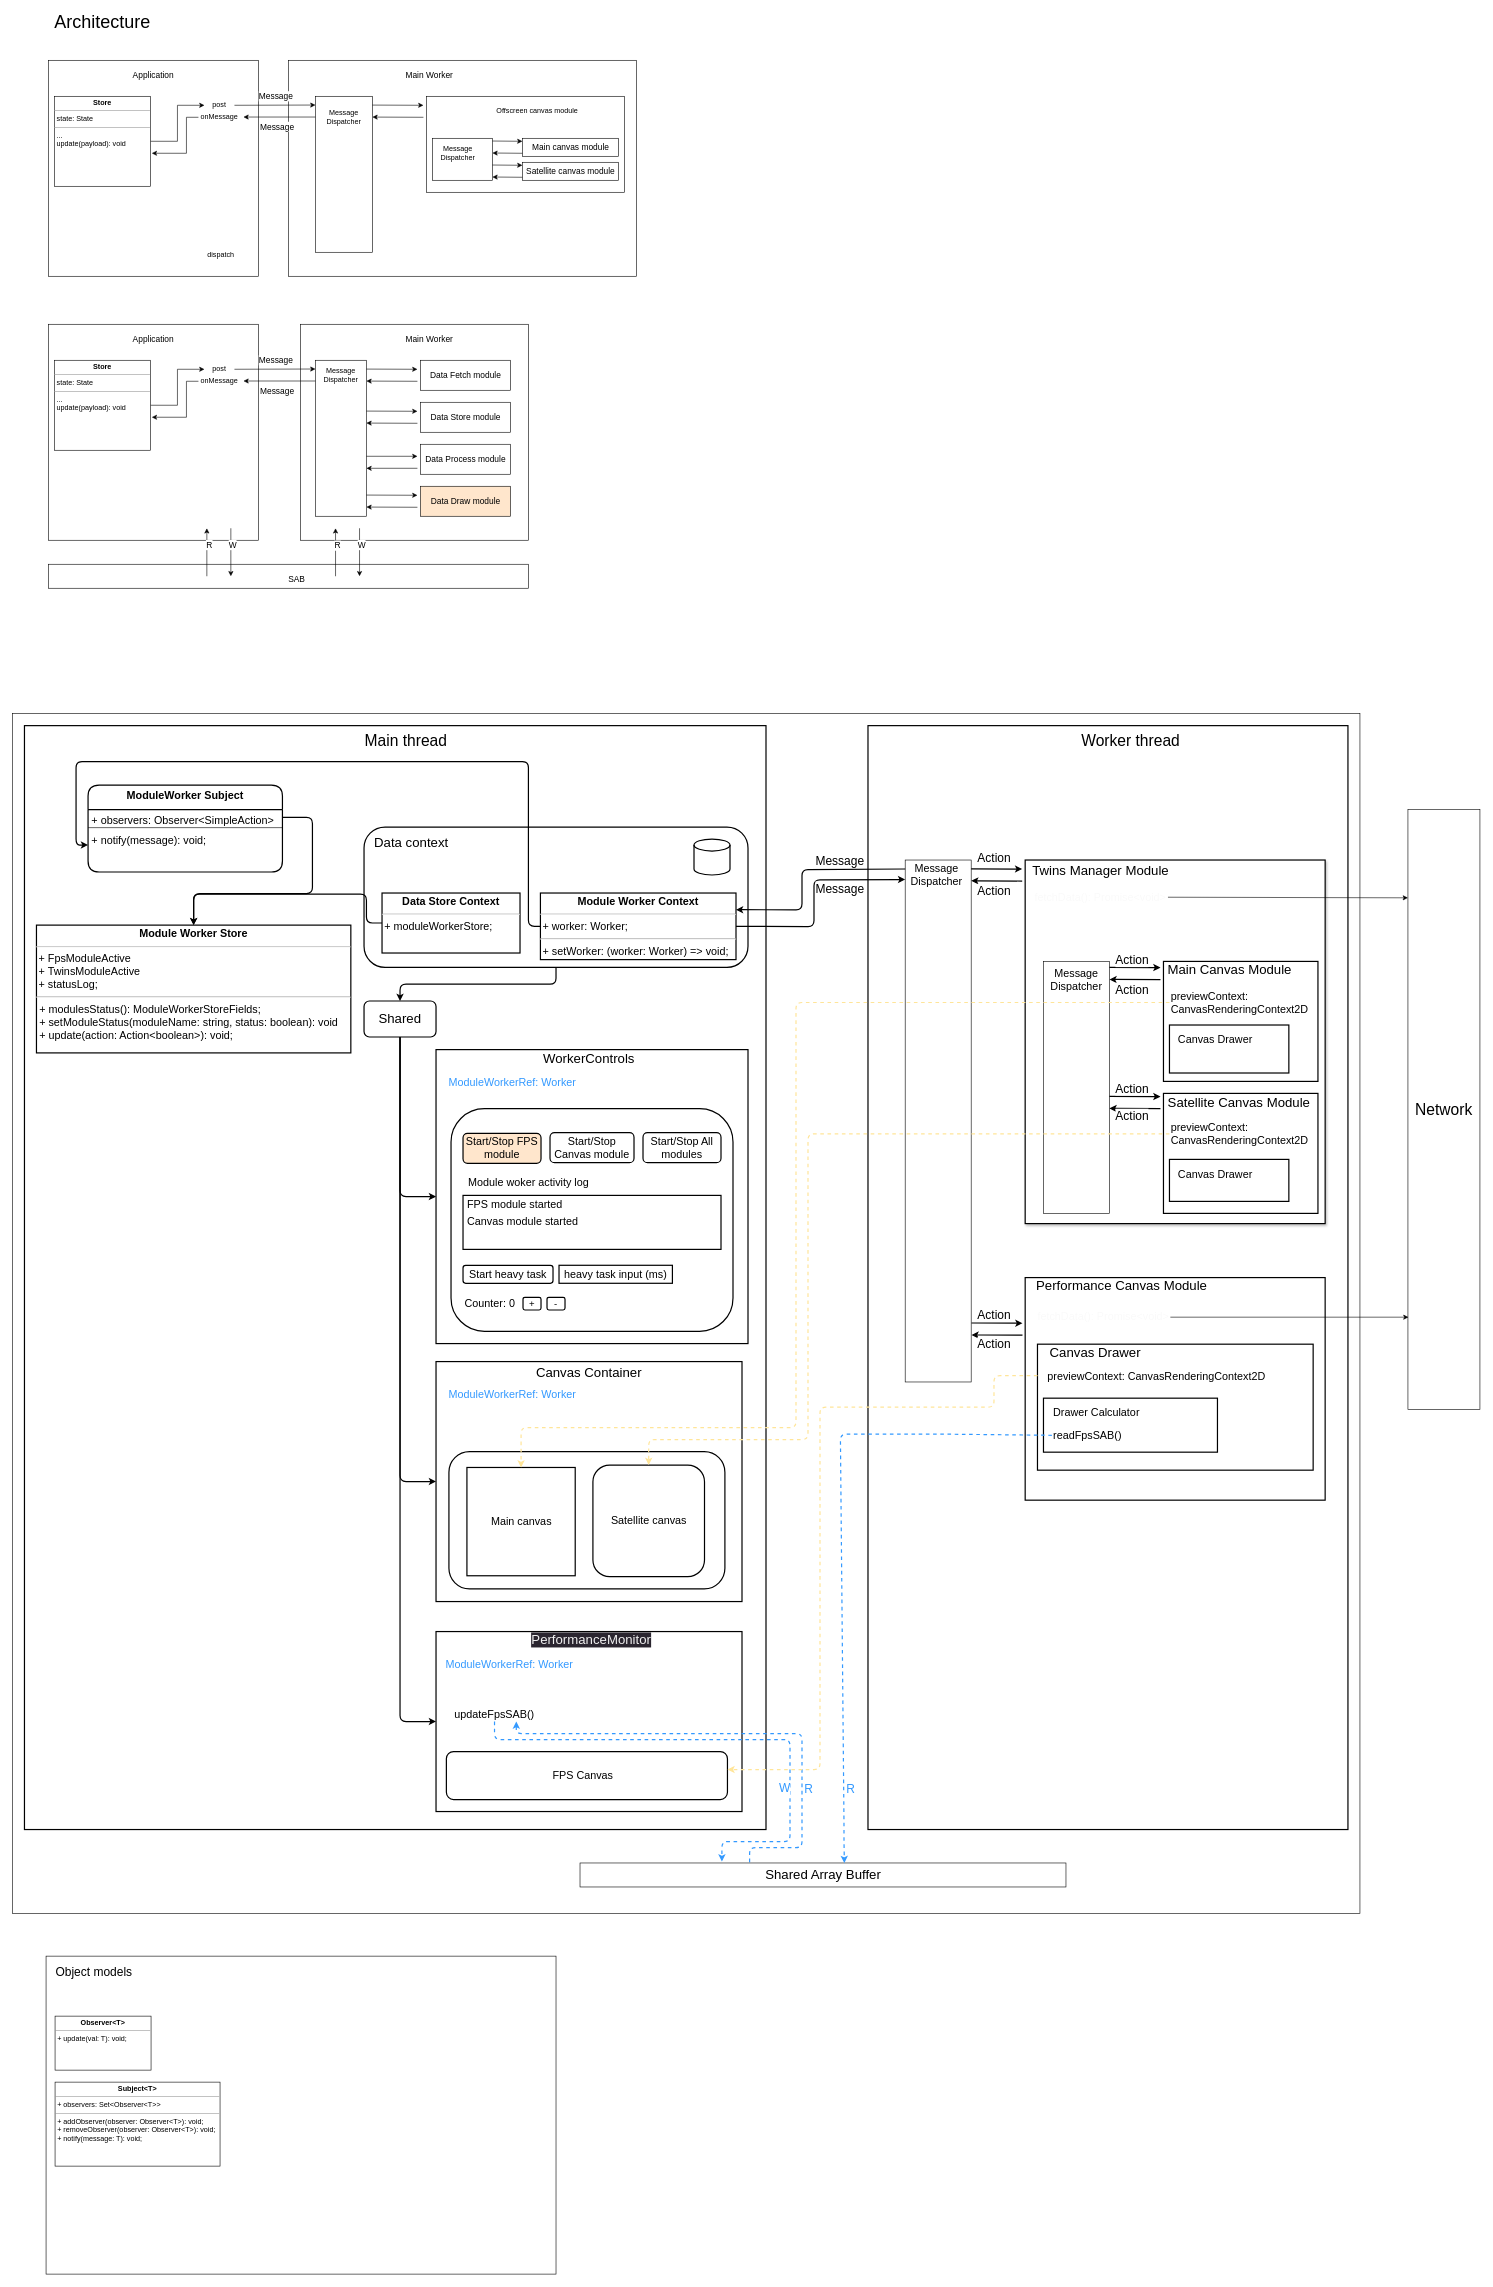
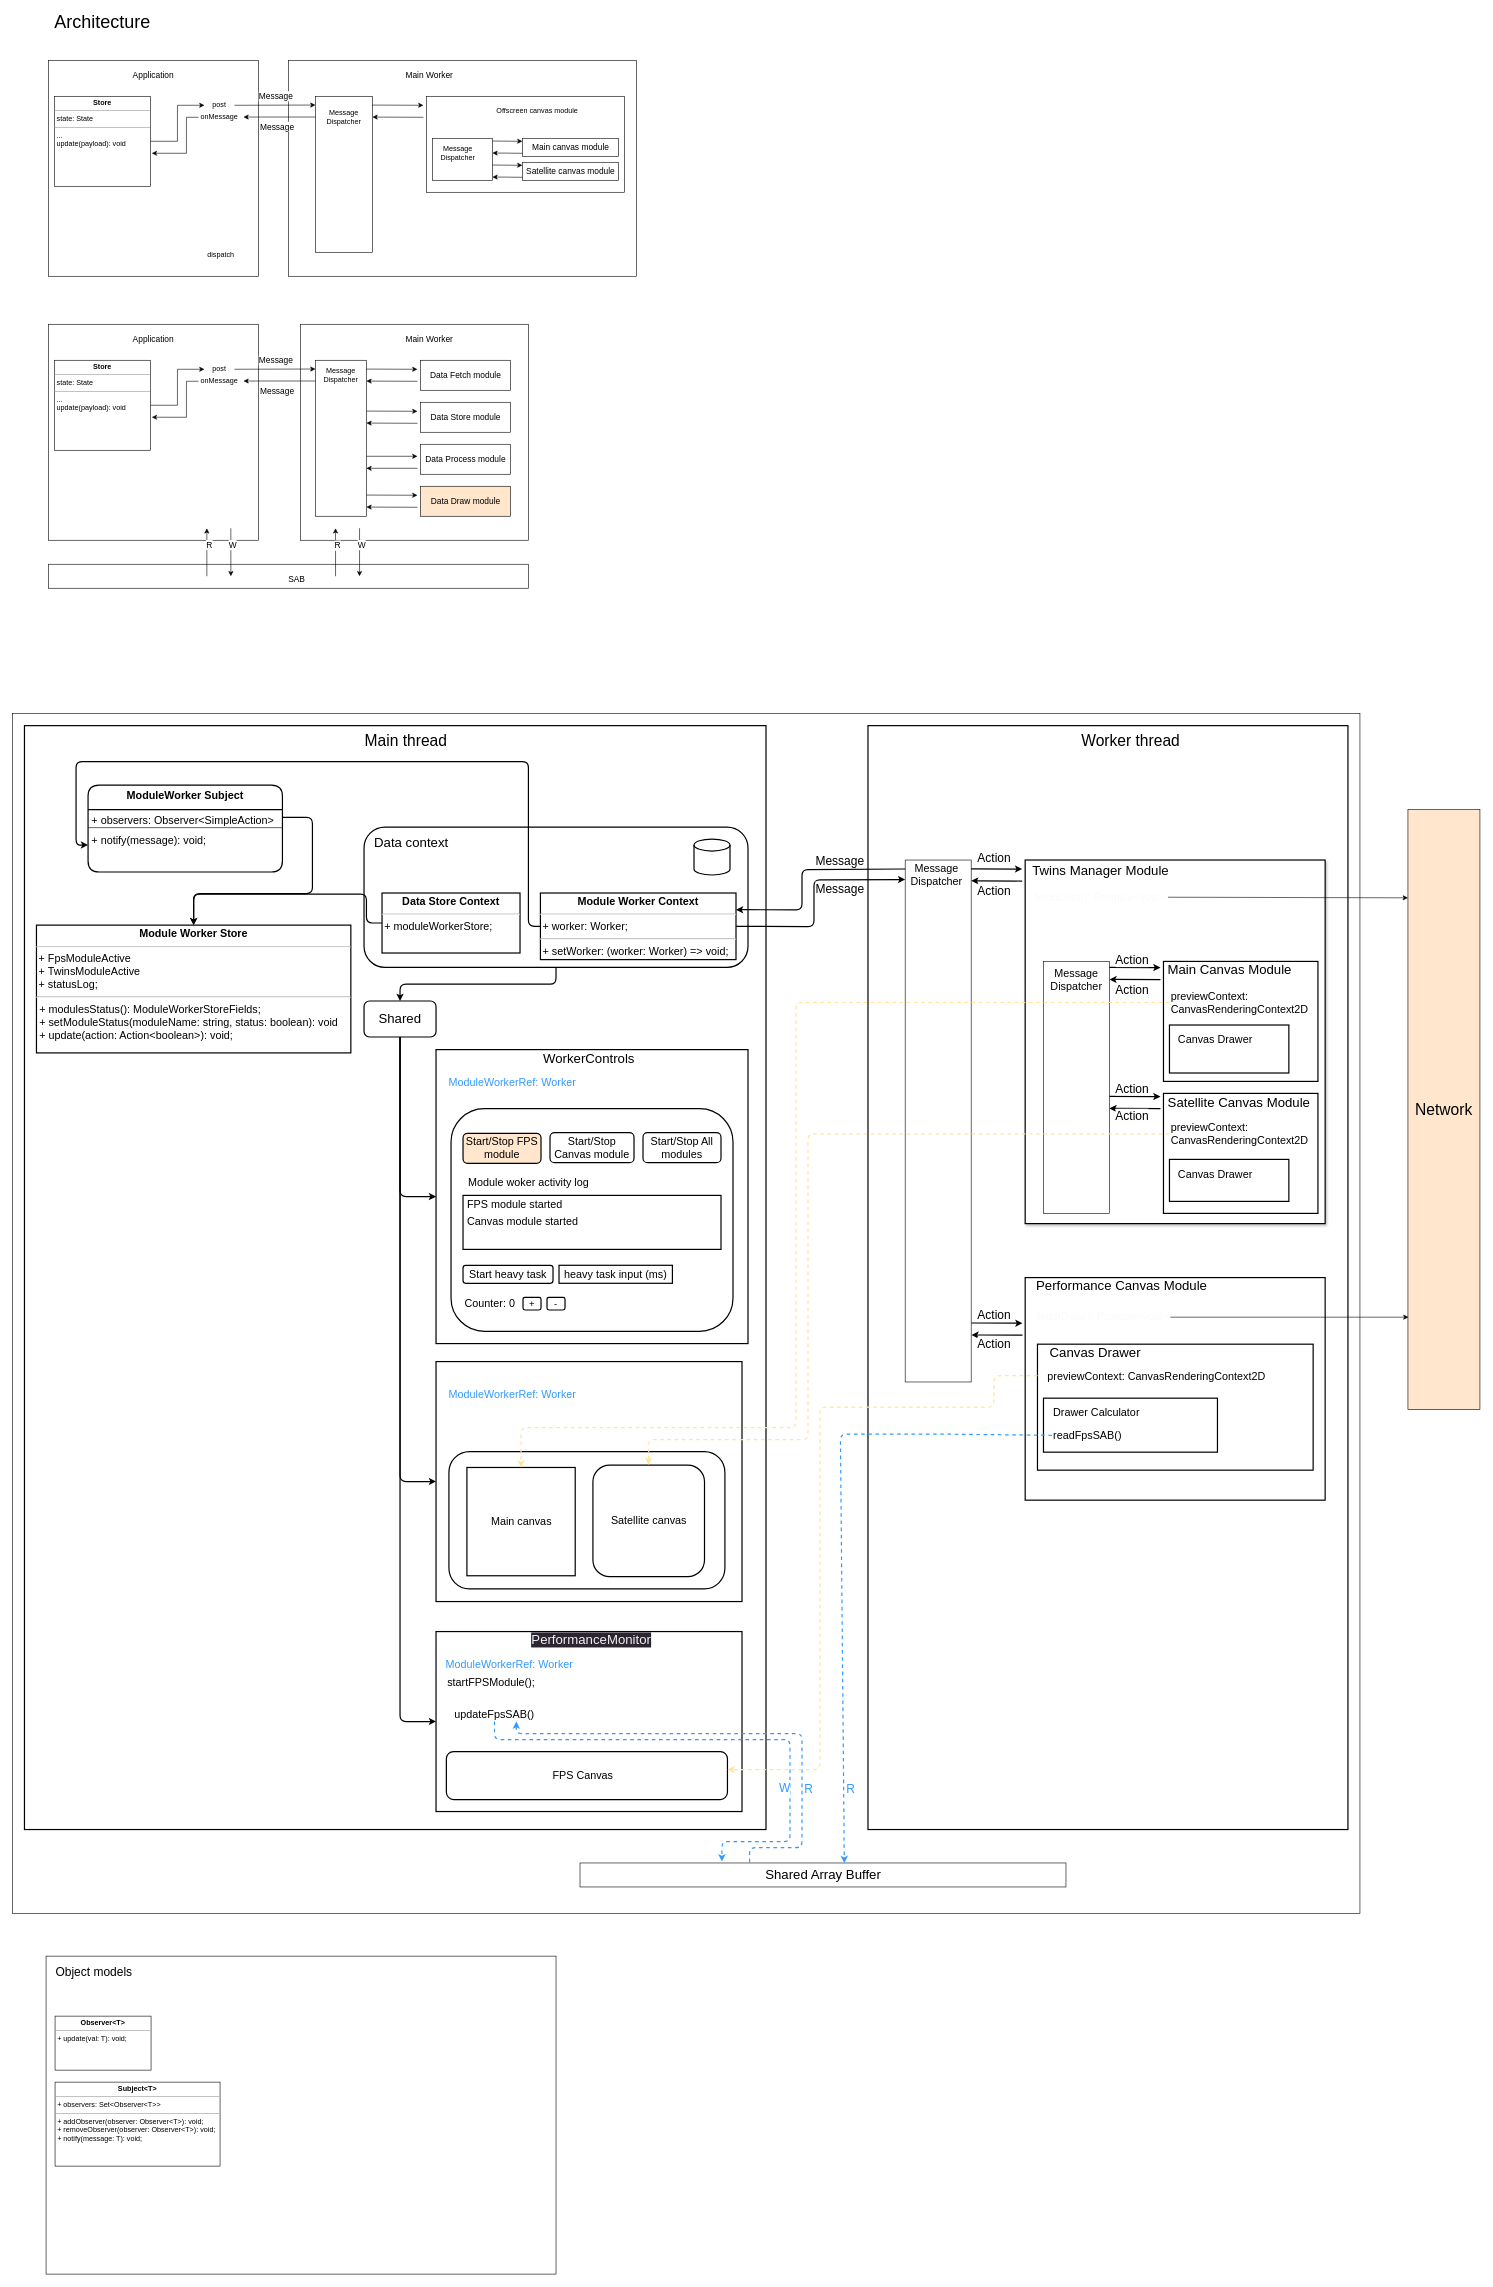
(1444, 1110) -> (1444, 1110)
(589, 1373) -> none
none -> (489, 1683)
